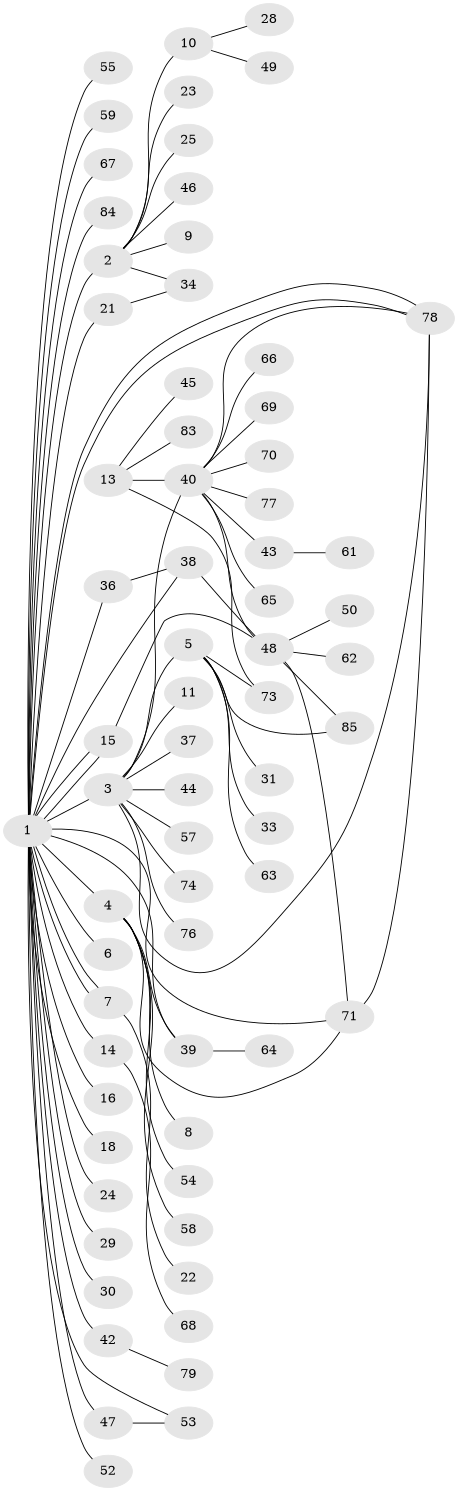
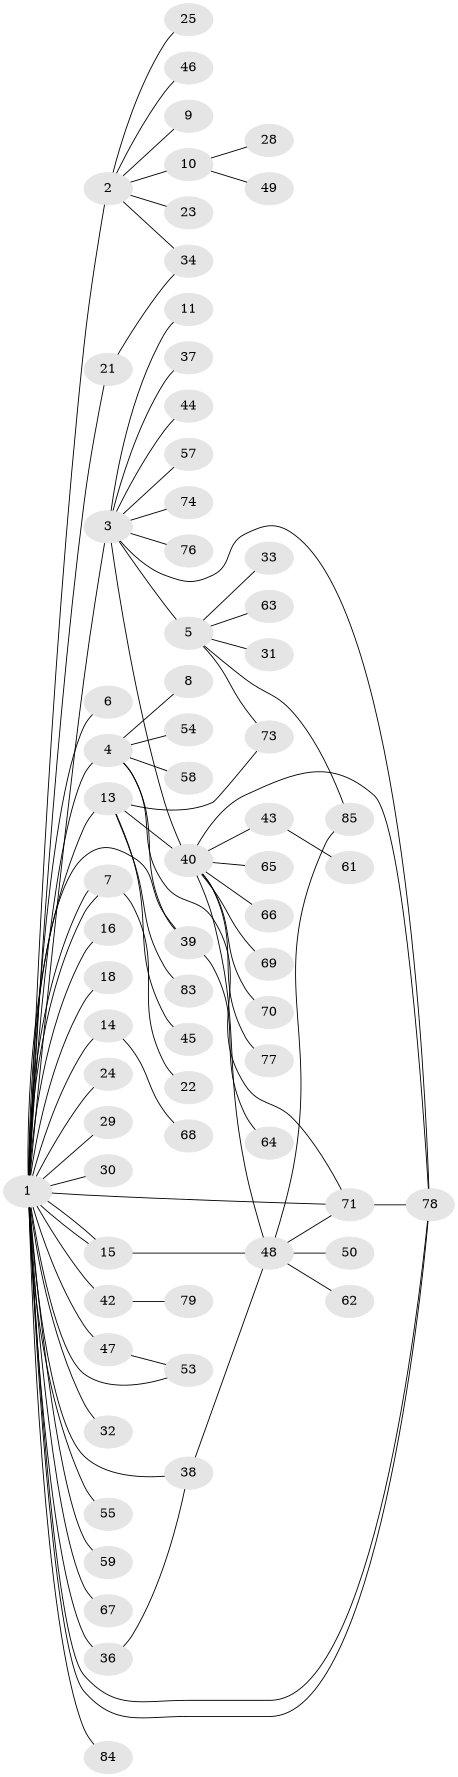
none -> (40, 989)
(108, 1471) -> (108, 1432)
